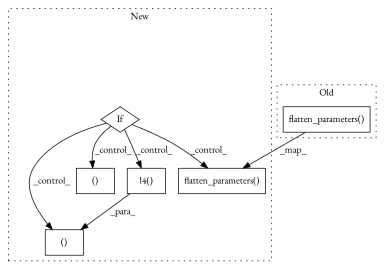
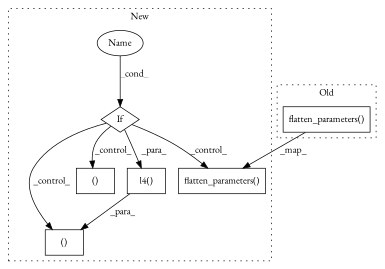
none -> (120, 43)
(154, 150) -> (154, 150)
